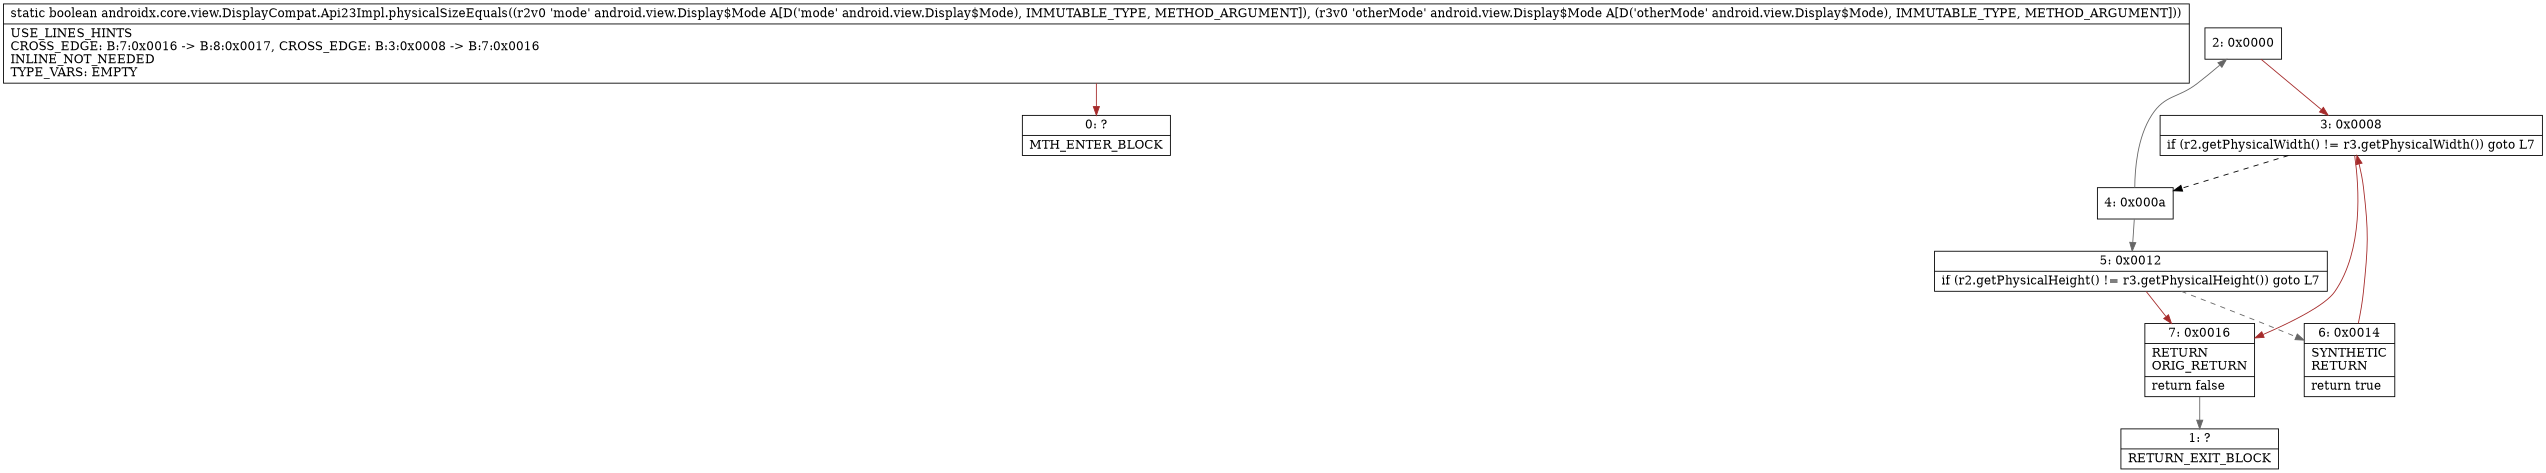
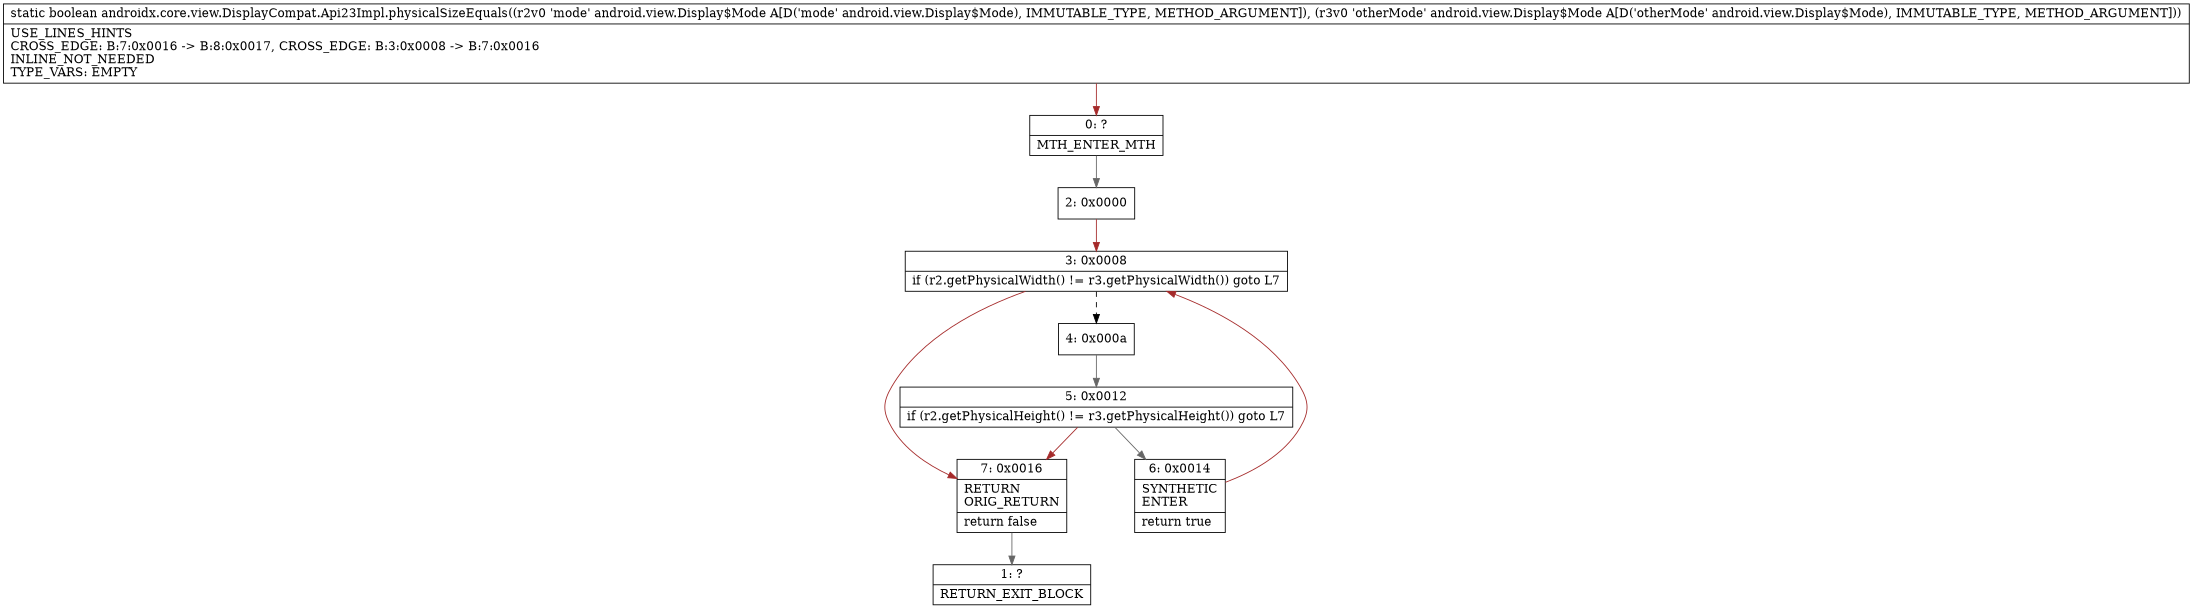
(2155, 111) -> (1096, 167)
(1096, 145) -> (1096, 145)
(2239, 314) -> (1127, 440)
(2339, 366) -> (1165, 502)
